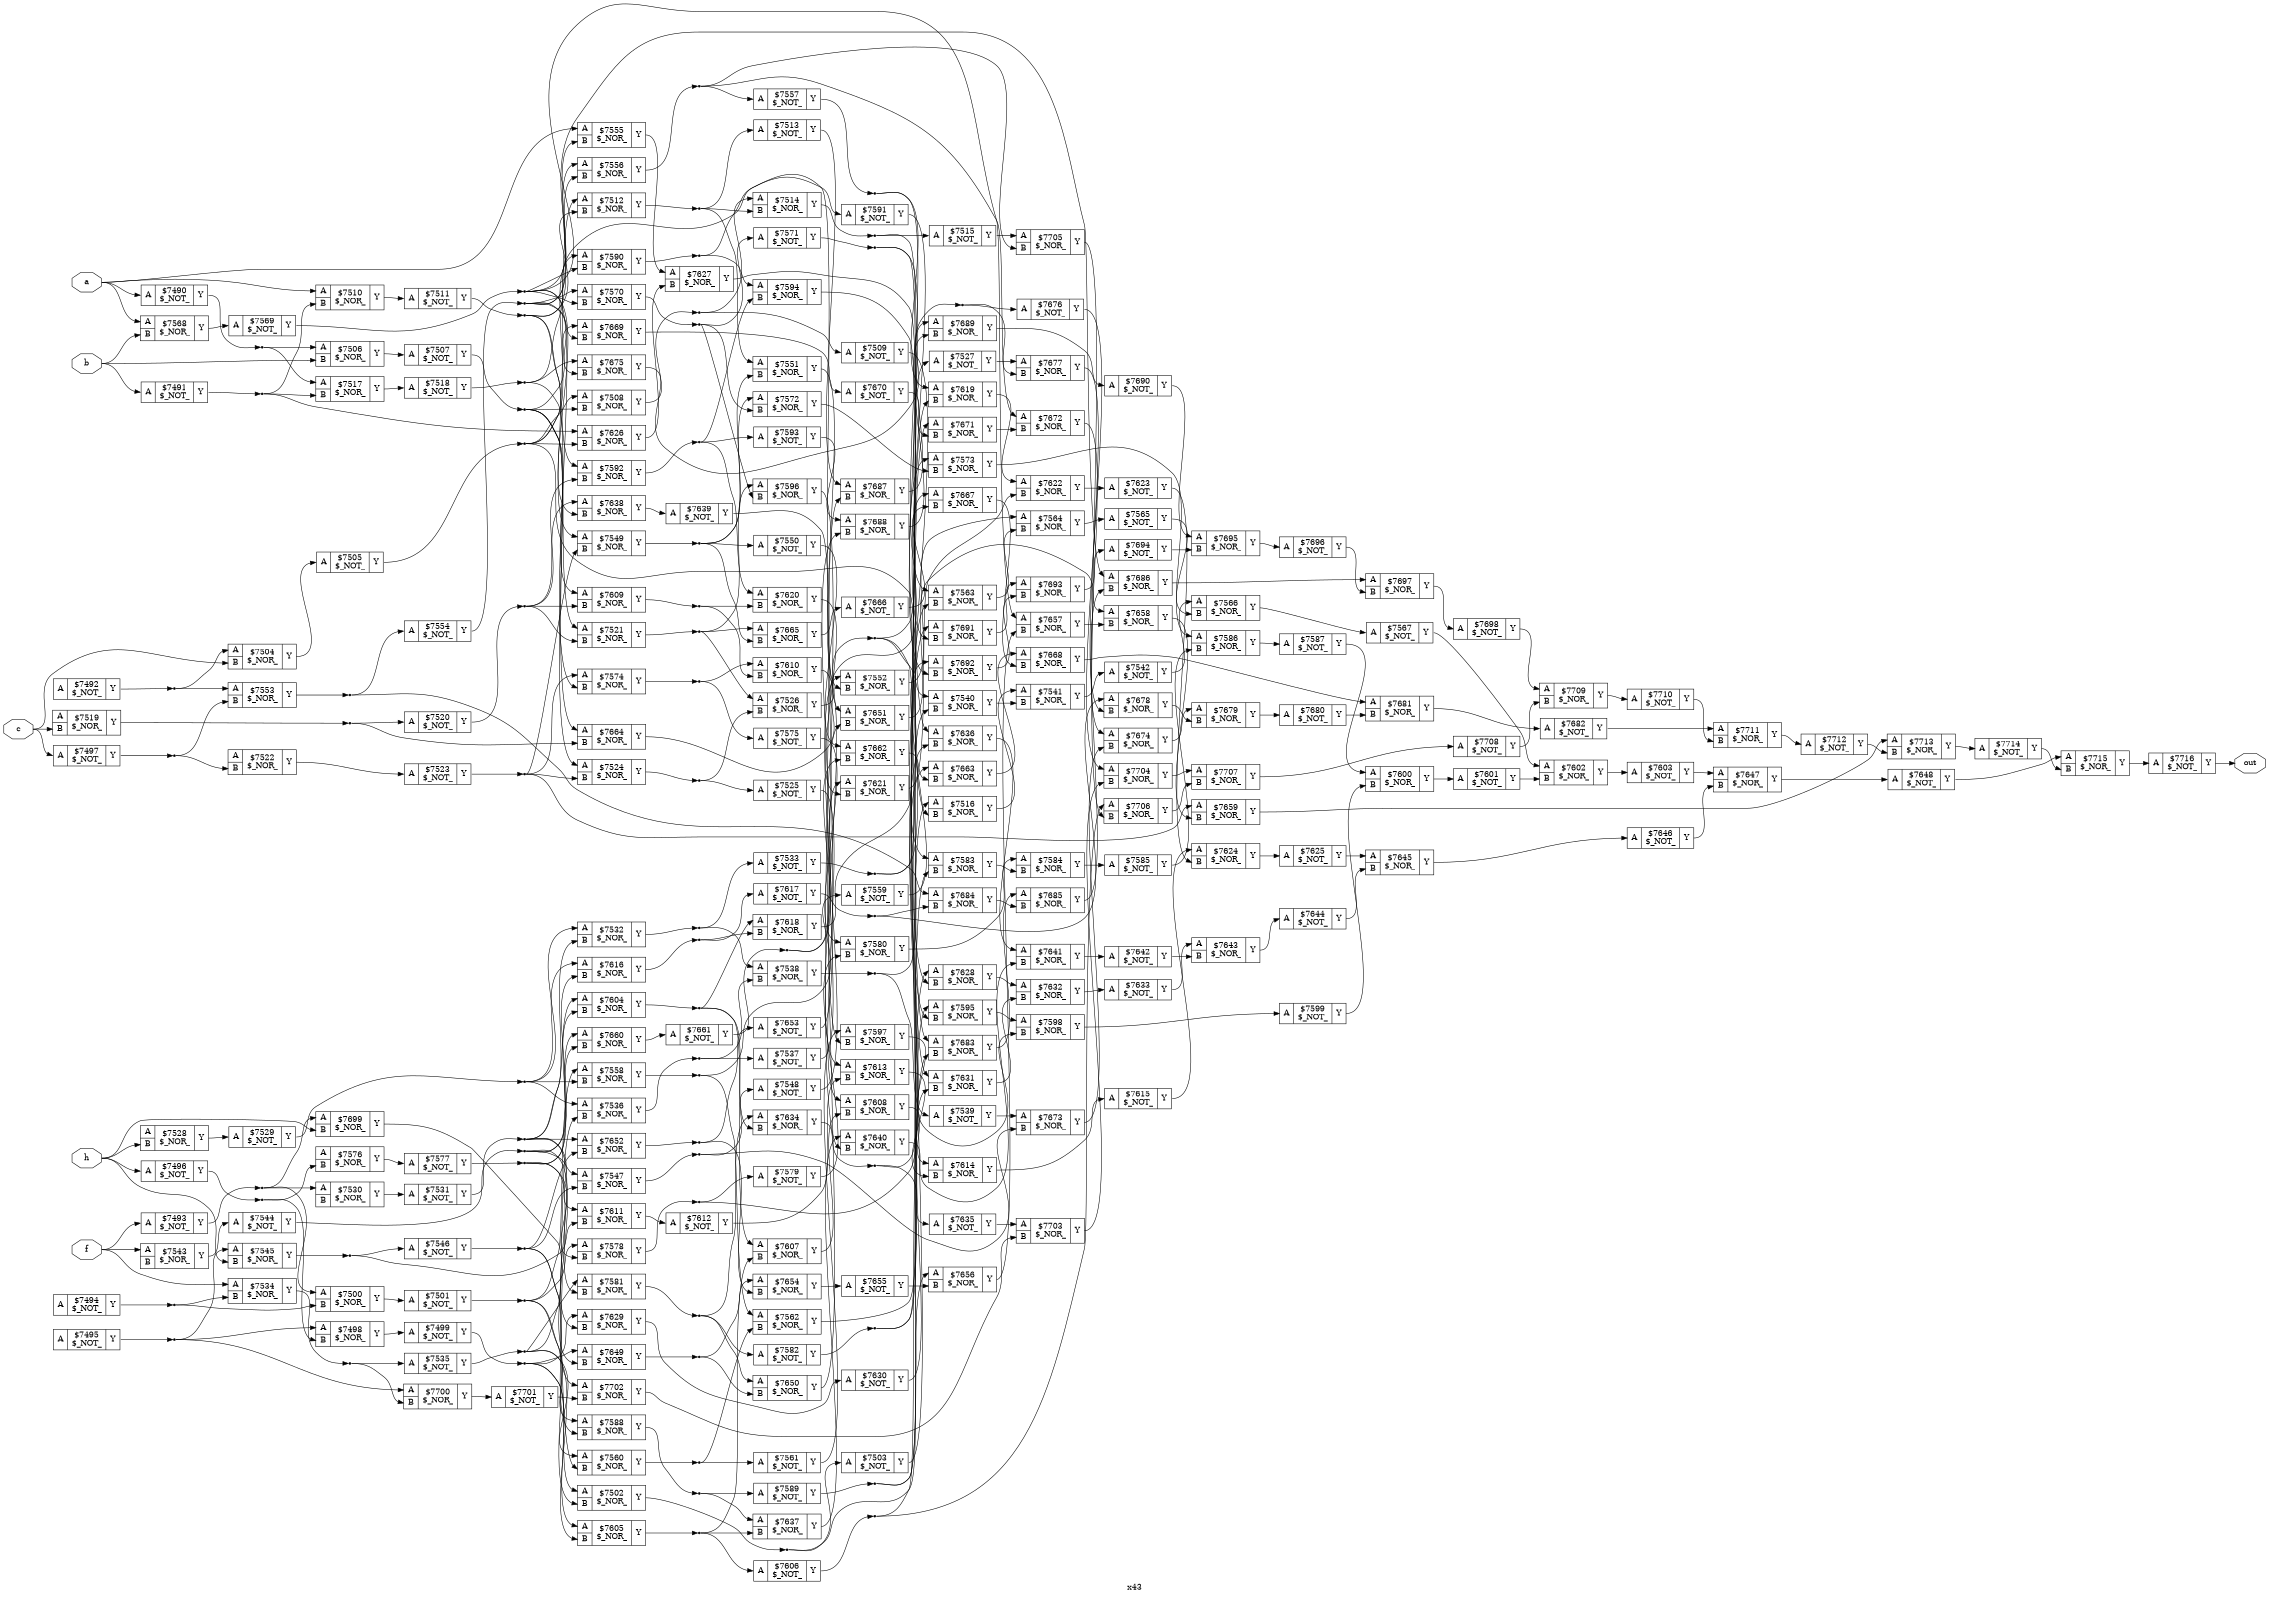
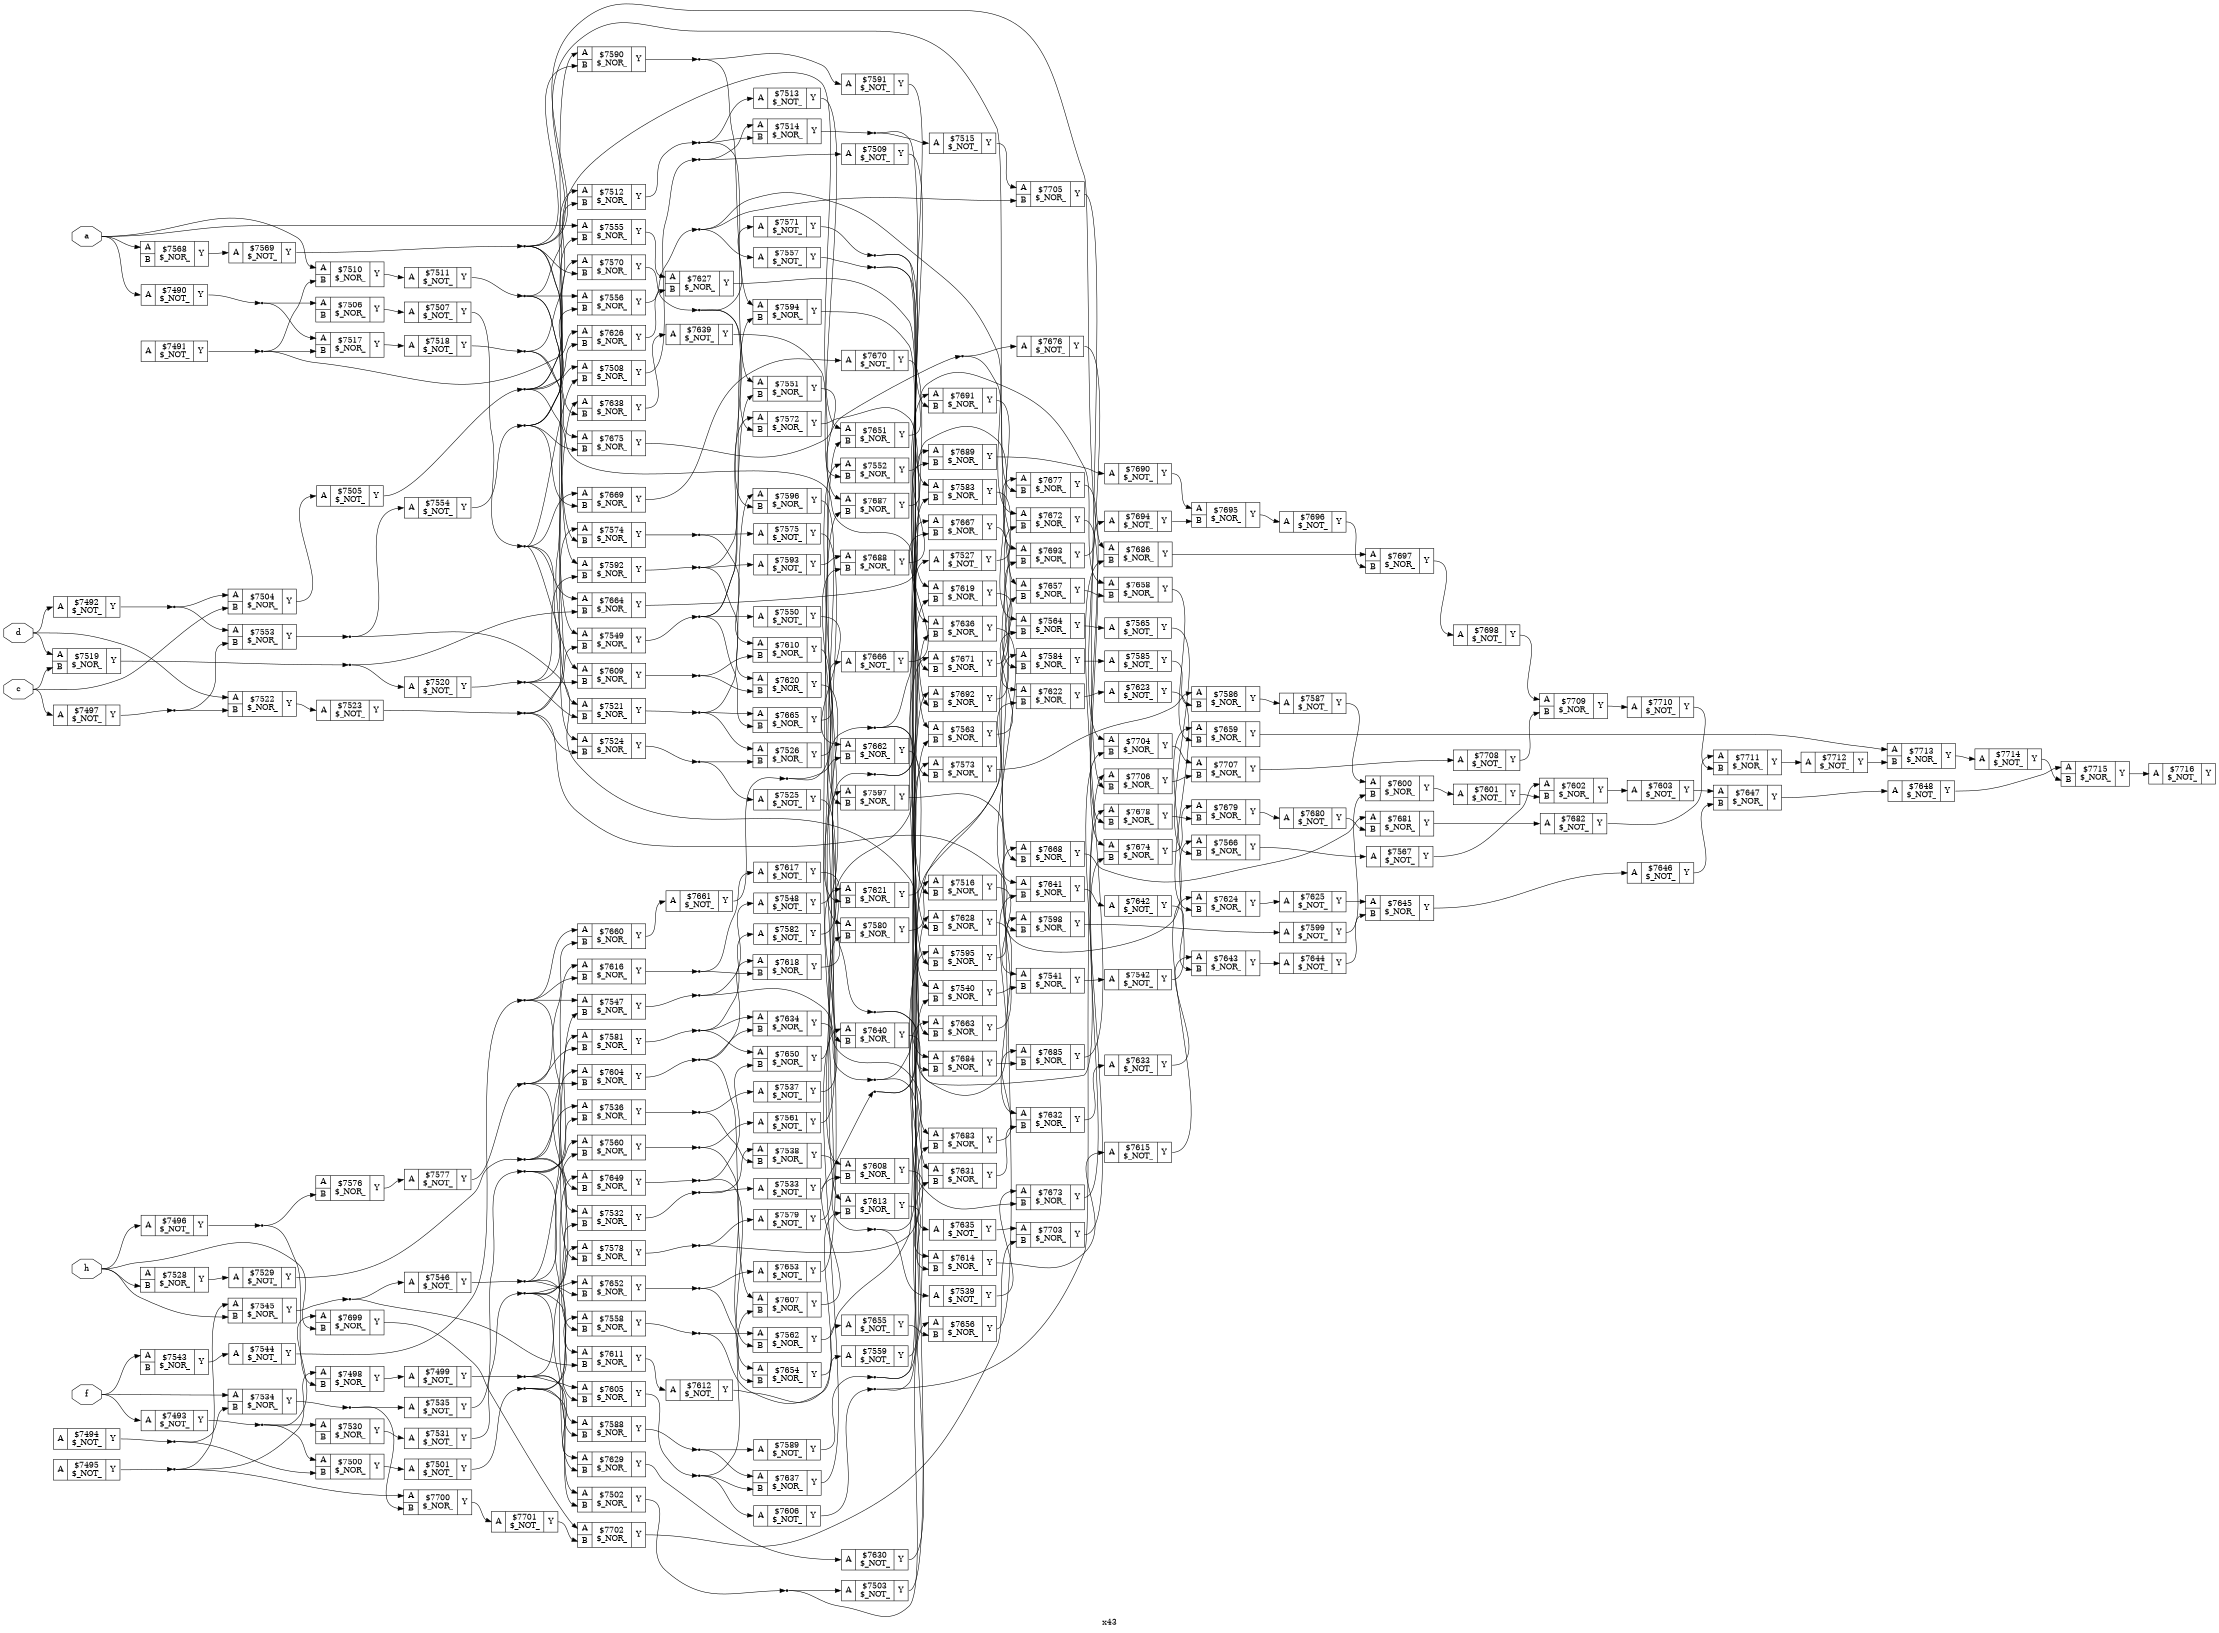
(87, 364) -> none
none -> (18, 633)
(2250, 763) -> none
